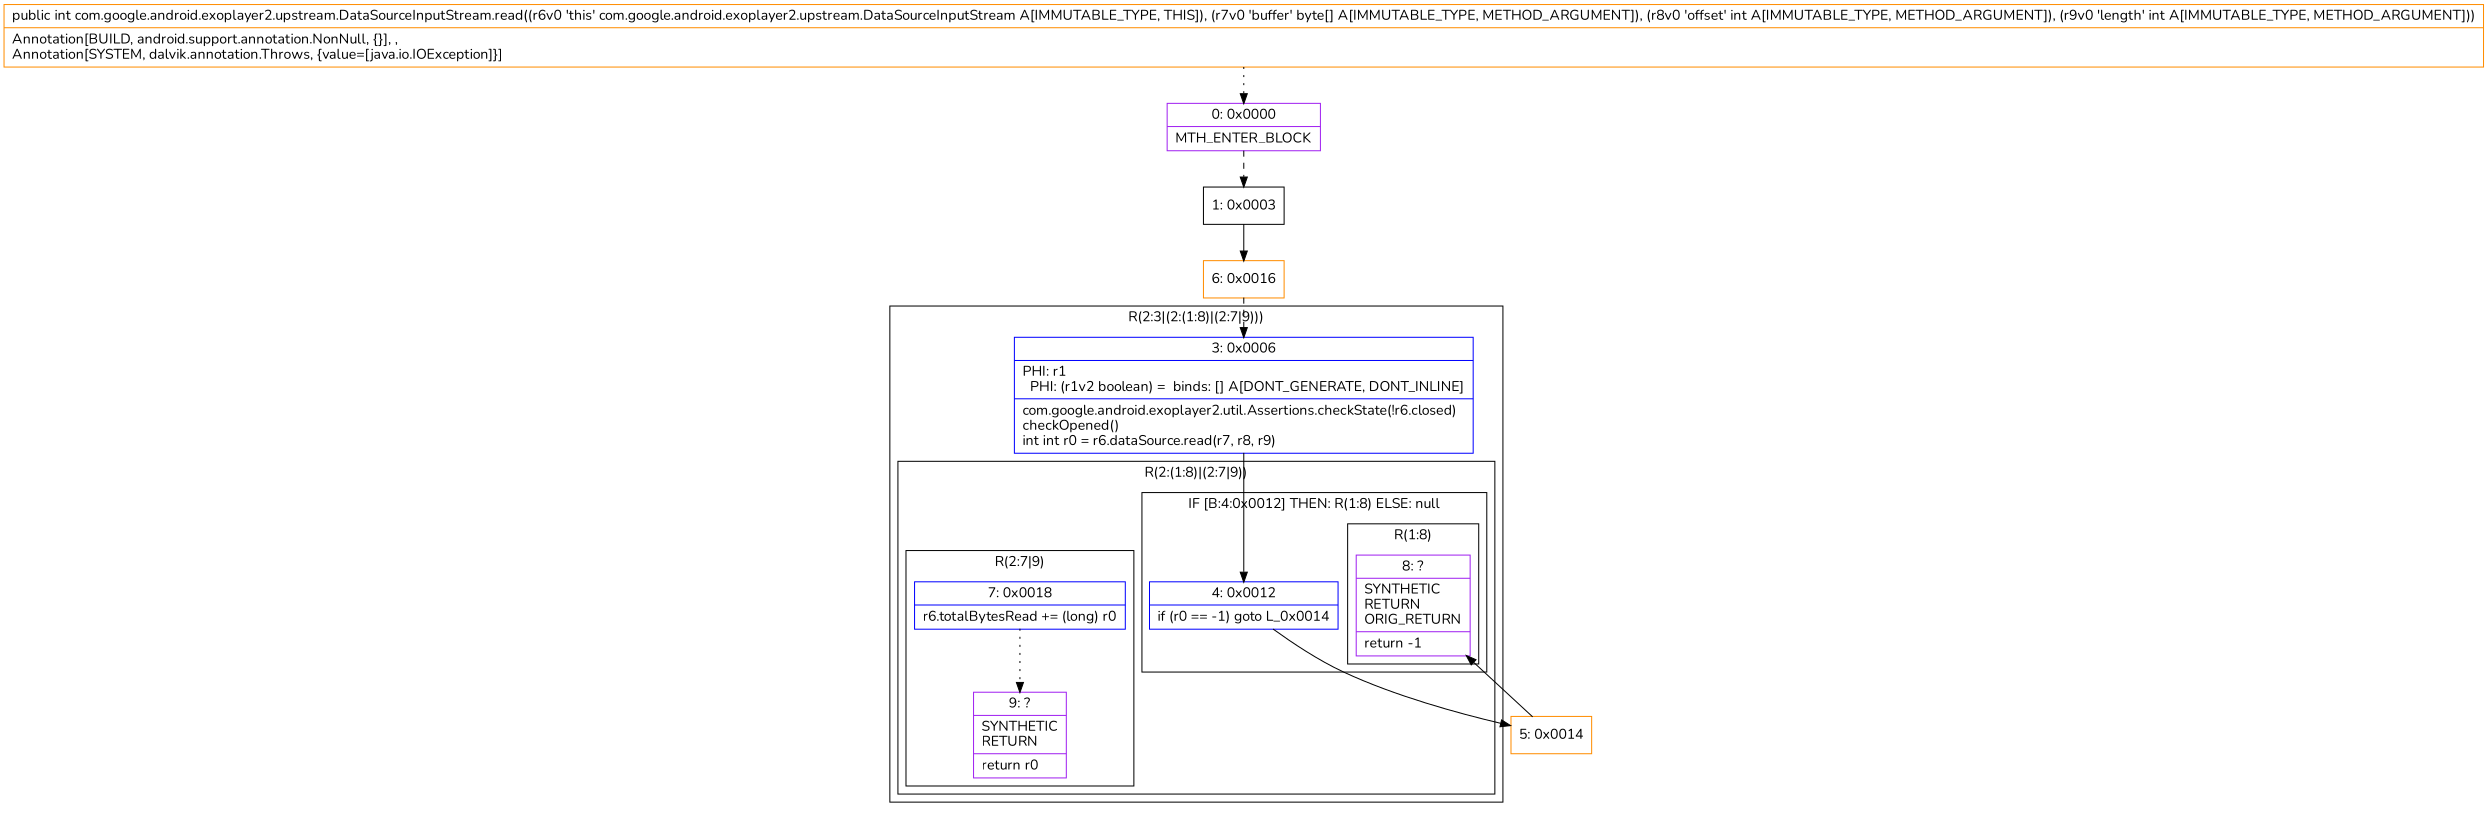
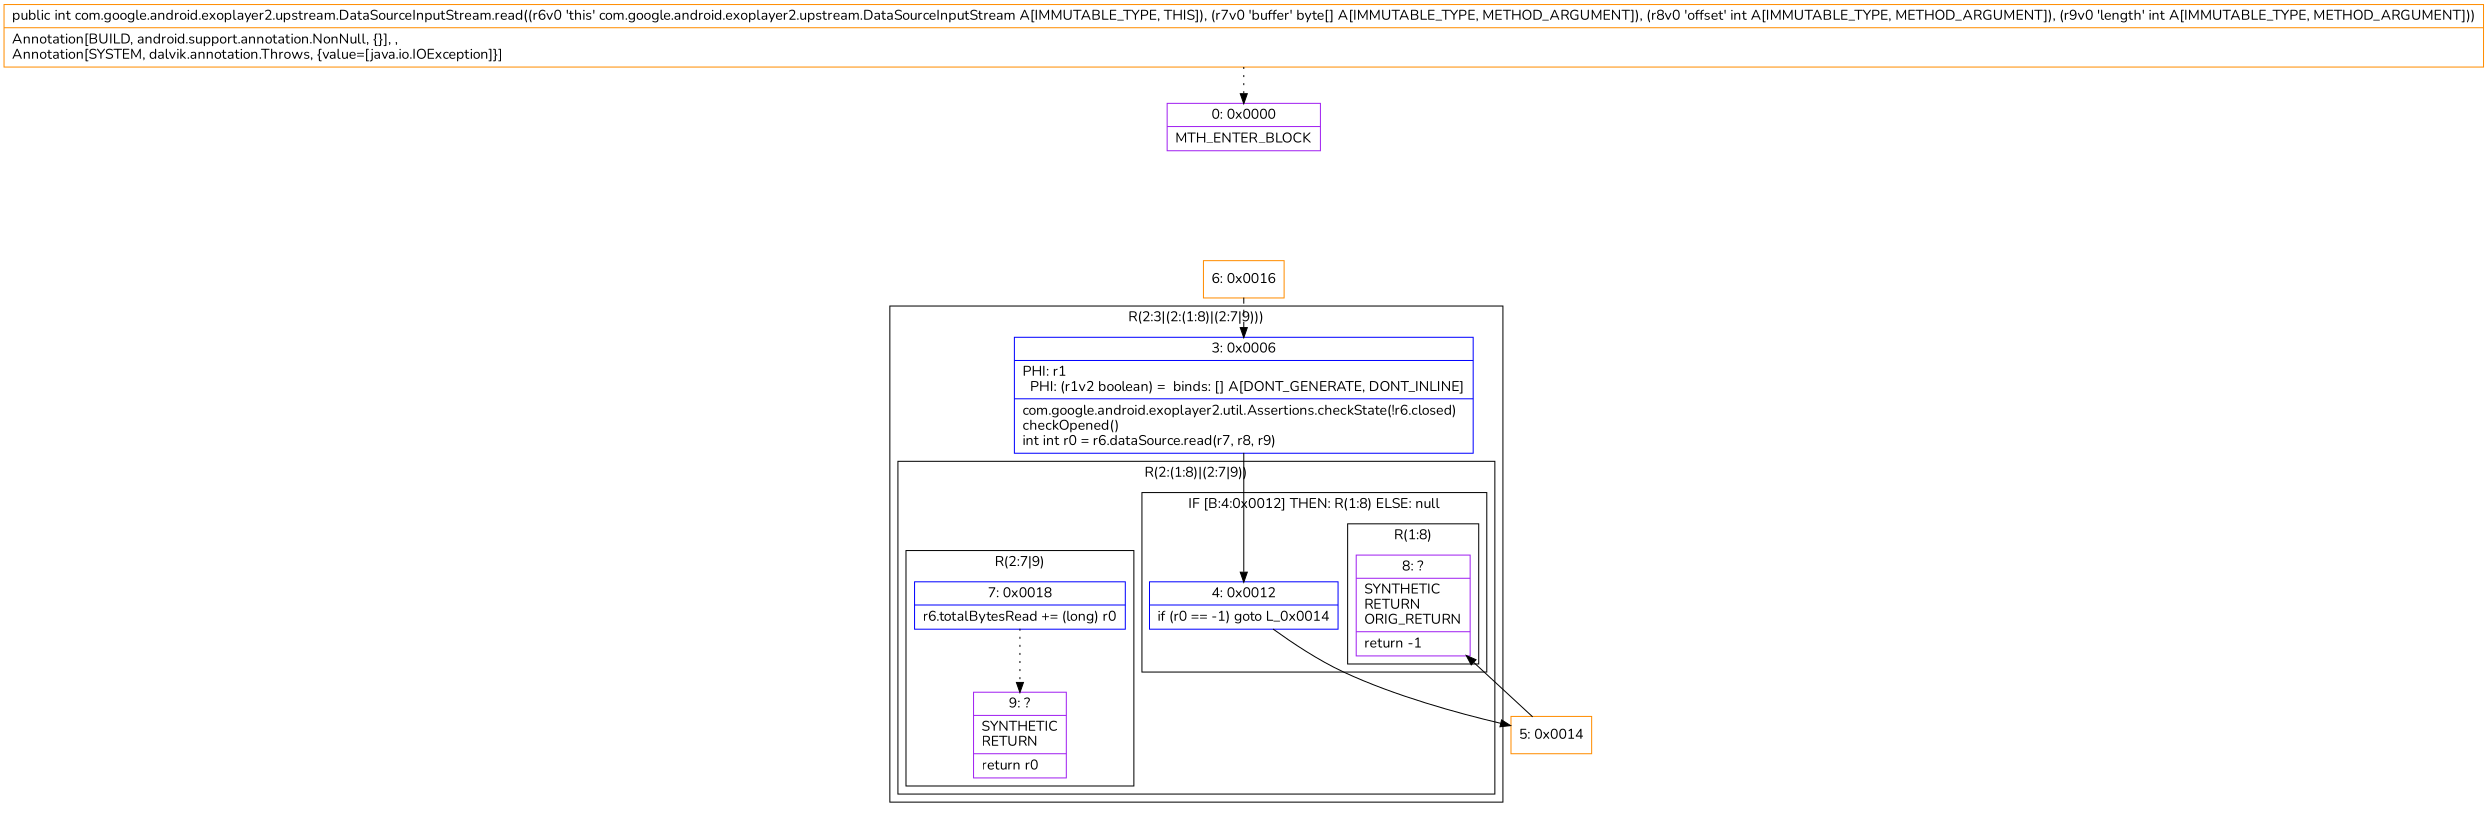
(1244, 206) -> none
